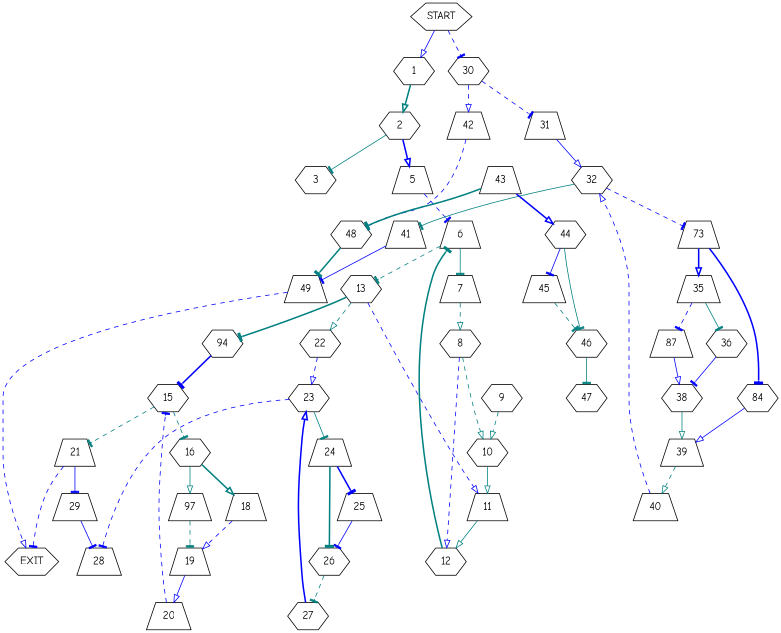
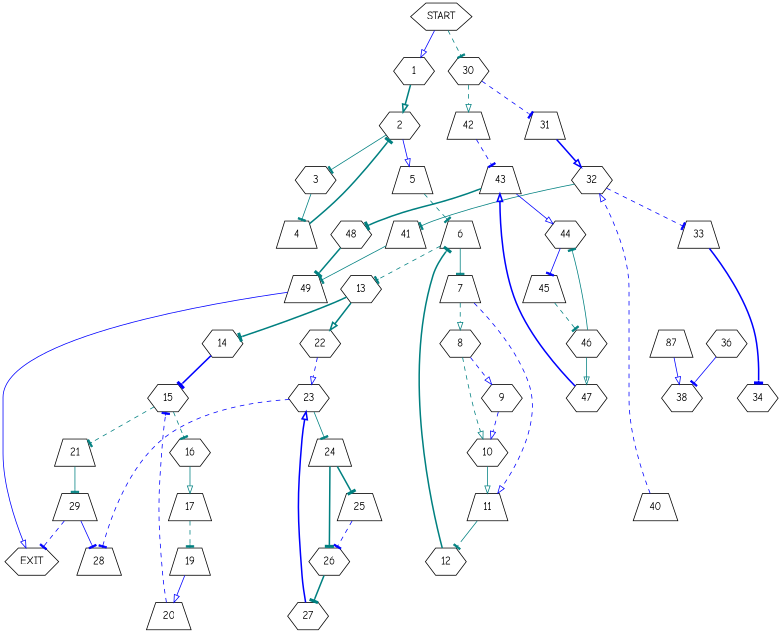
(454, 42) -> (454, 42)
(469, 95) -> (469, 95)
(405, 149) -> (405, 149)
(566, 150) -> (566, 150)
(436, 197) -> (483, 151)
(532, 206) -> (532, 206)
(437, 208) -> (437, 208)
none -> (297, 235)
(699, 235) -> (699, 235)
(355, 262) -> (355, 262)
(571, 287) -> (581, 291)
(699, 289) -> none
none -> (516, 303)
(343, 313) -> (343, 313)
(223, 344) -> (223, 344)
(64, 345) -> (64, 345)
(587, 369) -> (587, 369)
(414, 387) -> (530, 390)
(758, 398) -> (758, 398)
(496, 422) -> (496, 422)
(454, 444) -> (479, 368)
(682, 453) -> none
(75, 478) -> (75, 478)
(344, 478) -> (344, 478)
(43, 503) -> (55, 533)
(190, 507) -> (190, 507)
(246, 507) -> none
(469, 531) -> (469, 531)
(345, 533) -> (345, 533)
(319, 587) -> (319, 587)
